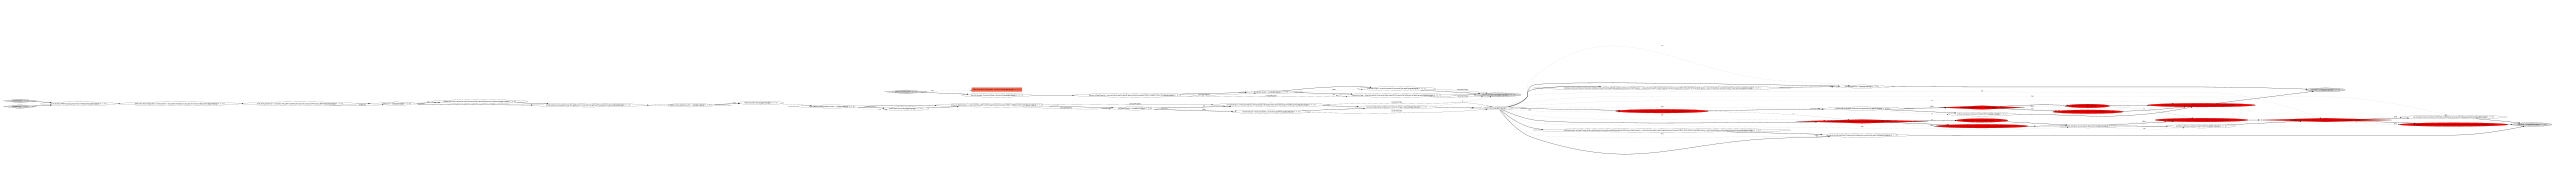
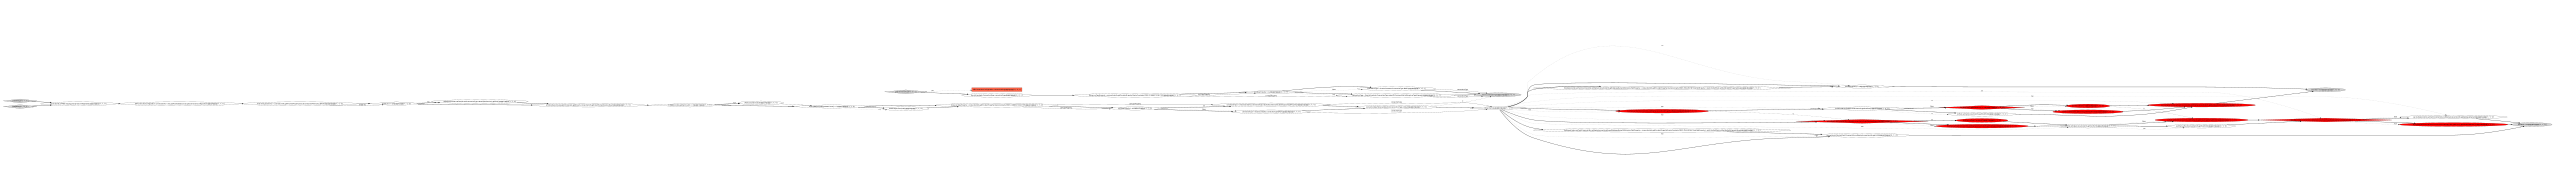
none -> (757, 106)
